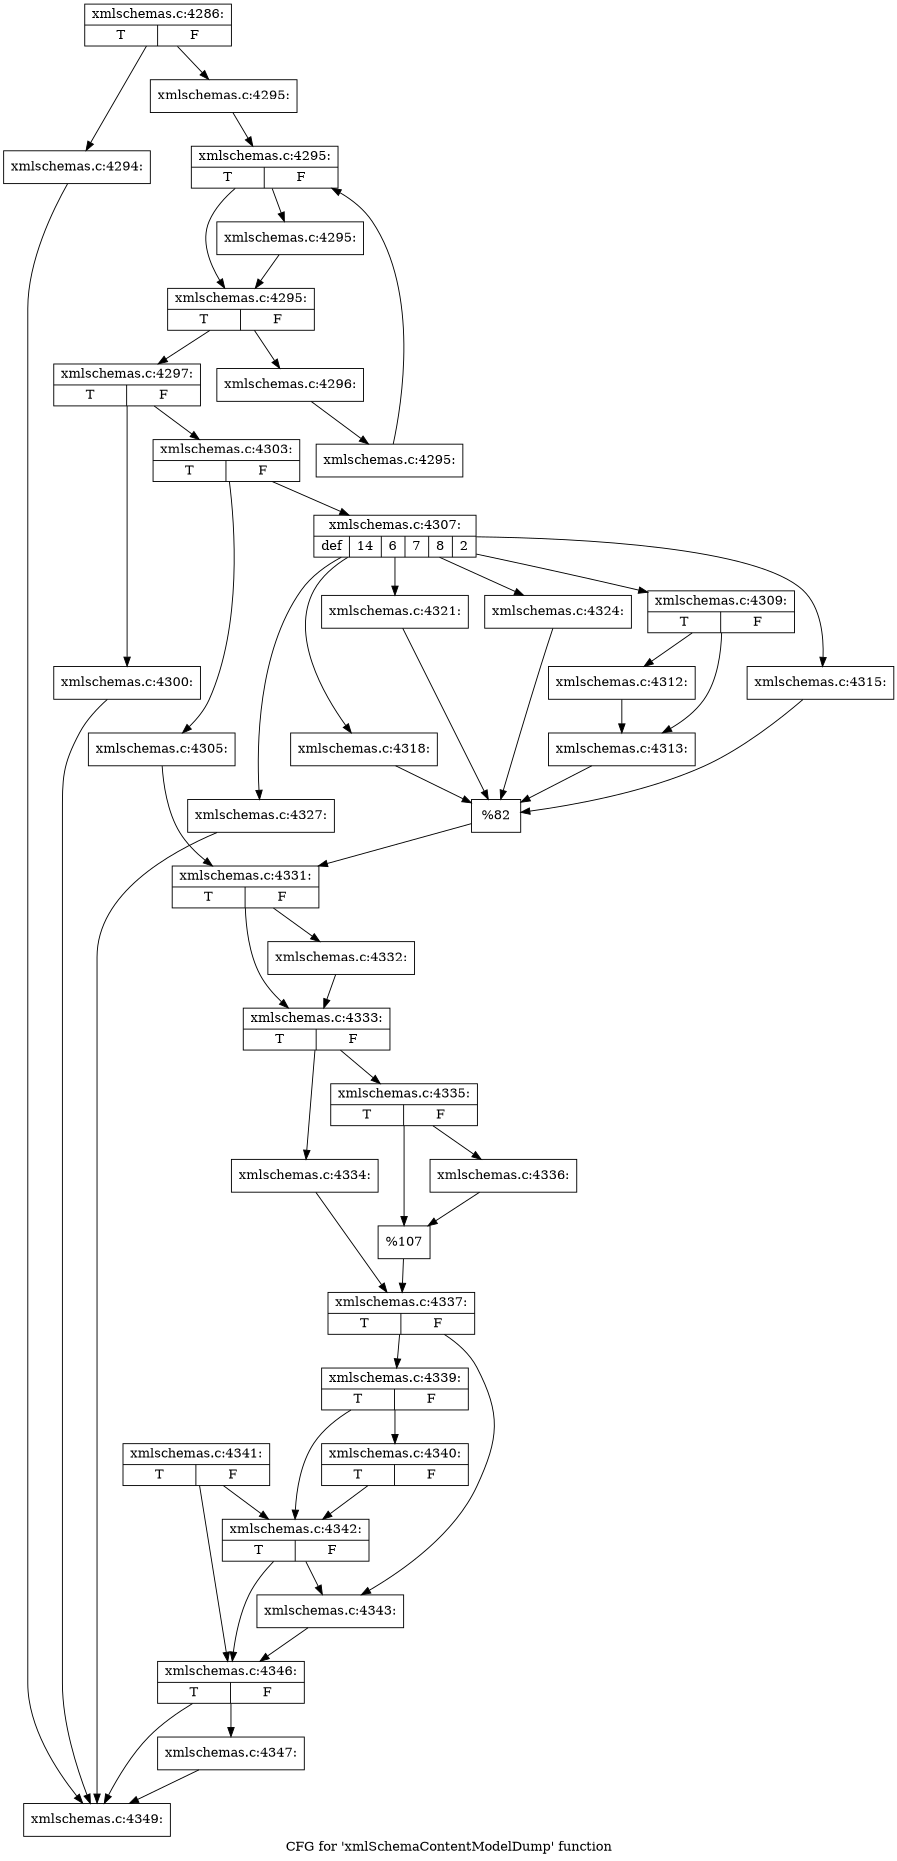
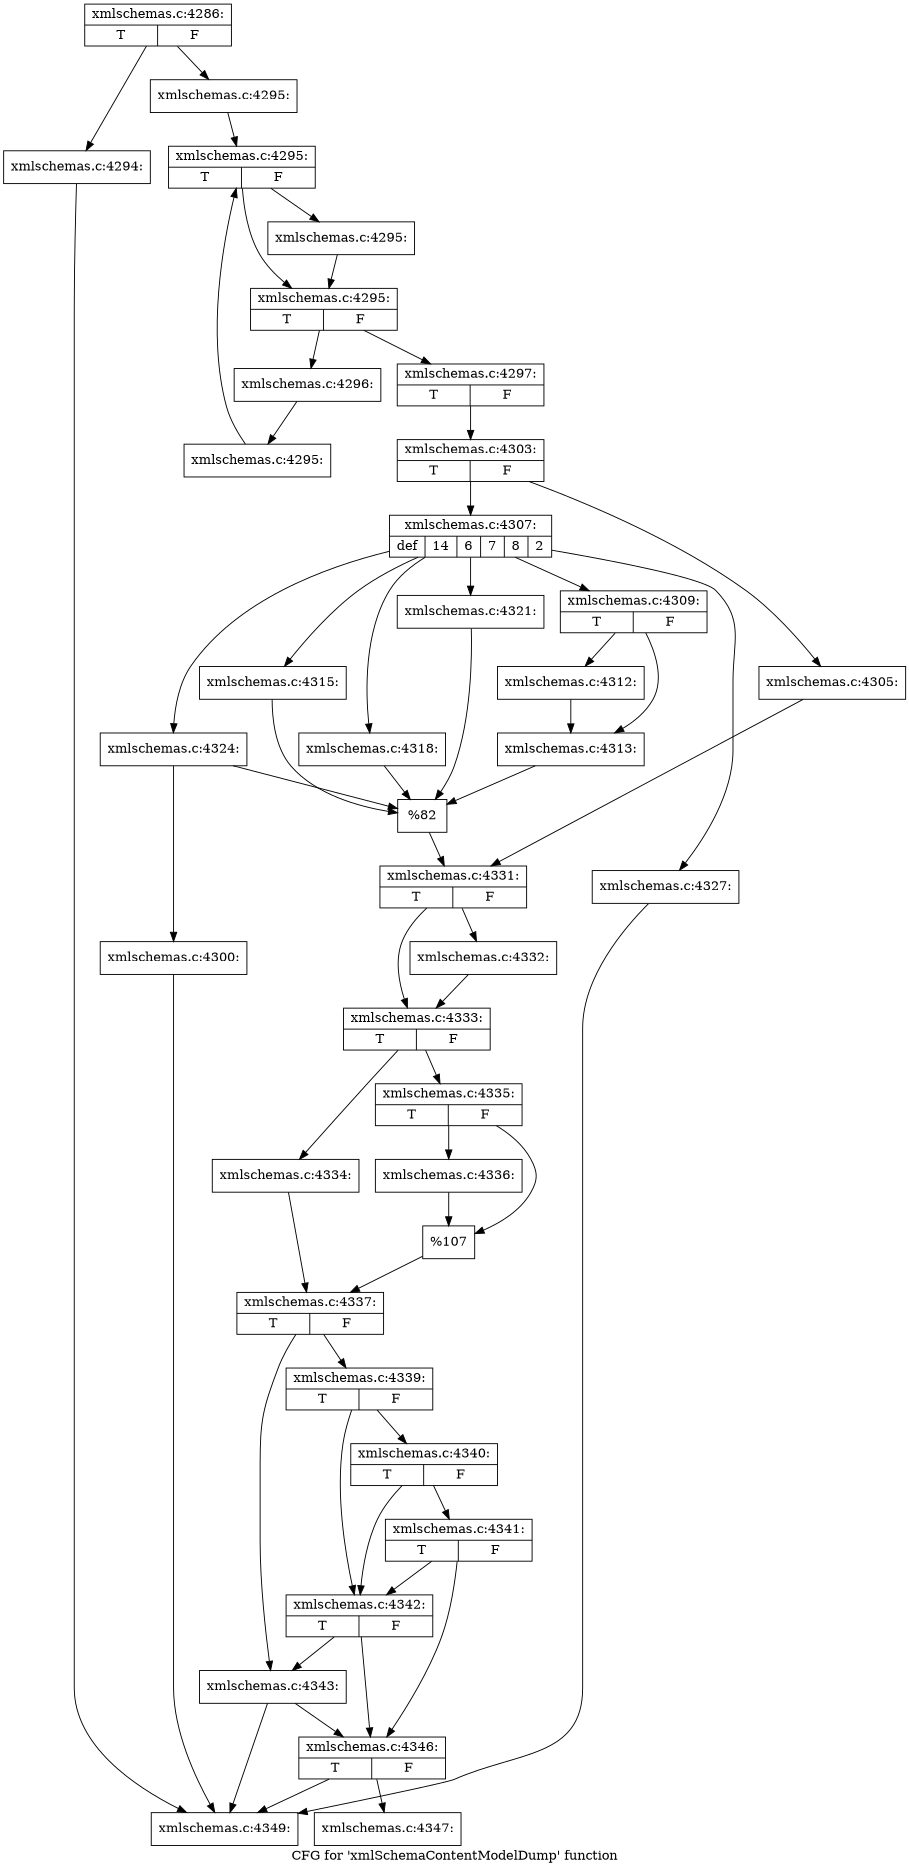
(127, 531) -> (174, 849)
none -> (439, 1498)
(168, 1785) -> (250, 1754)
